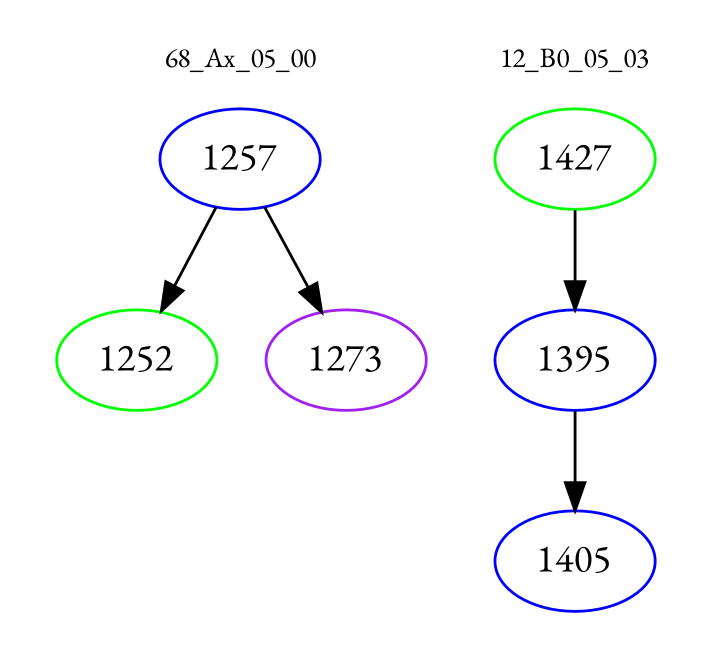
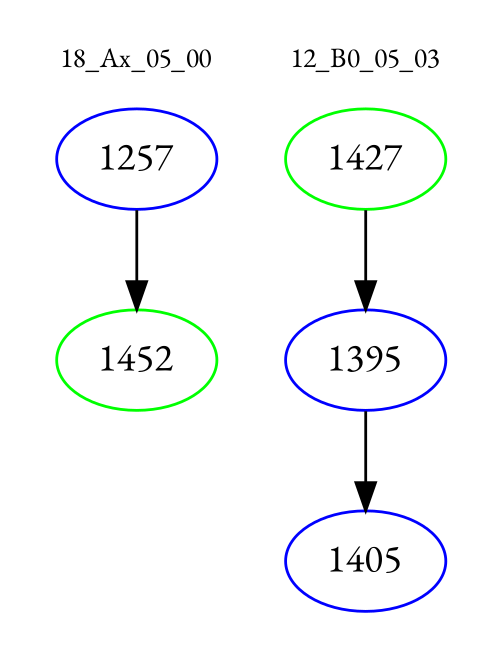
(241, 60) -> (137, 60)
(137, 360) -> (137, 360)
(346, 360) -> none
